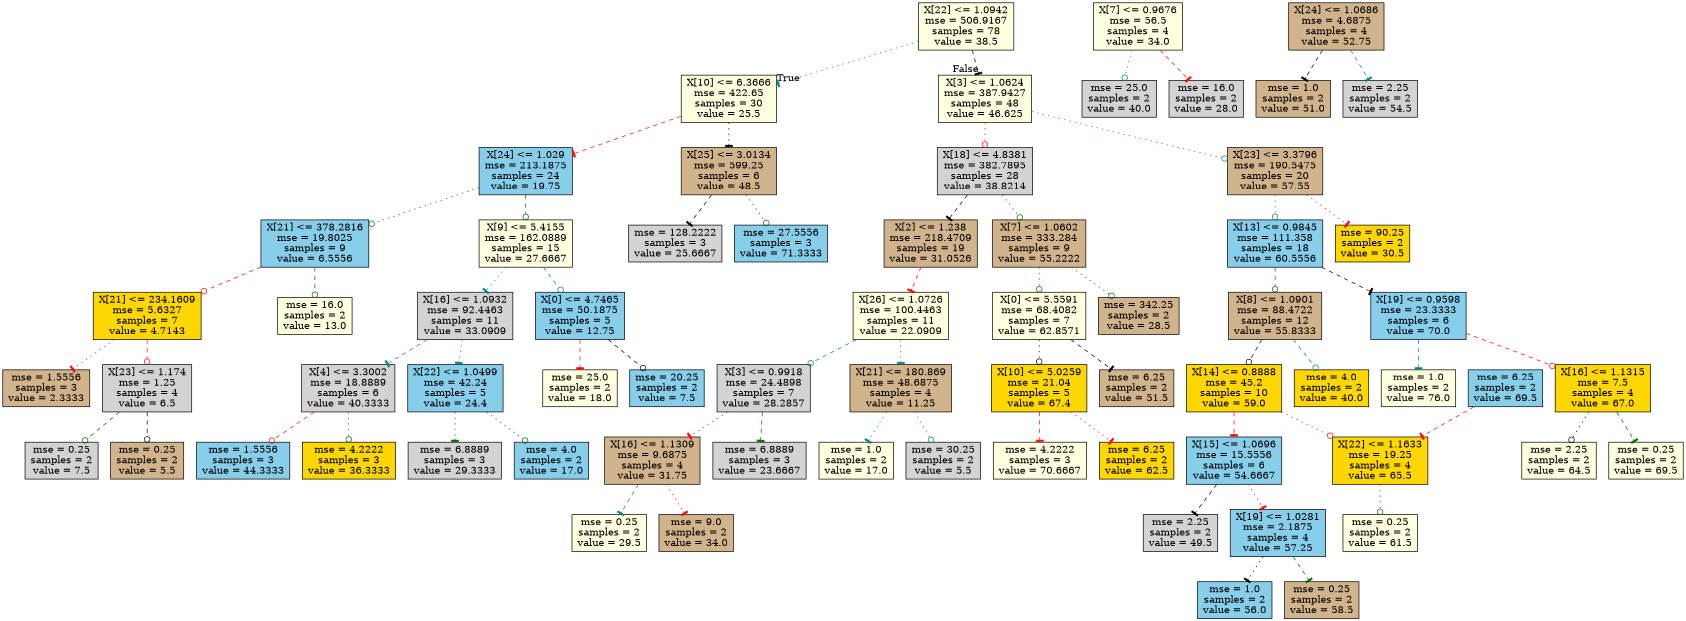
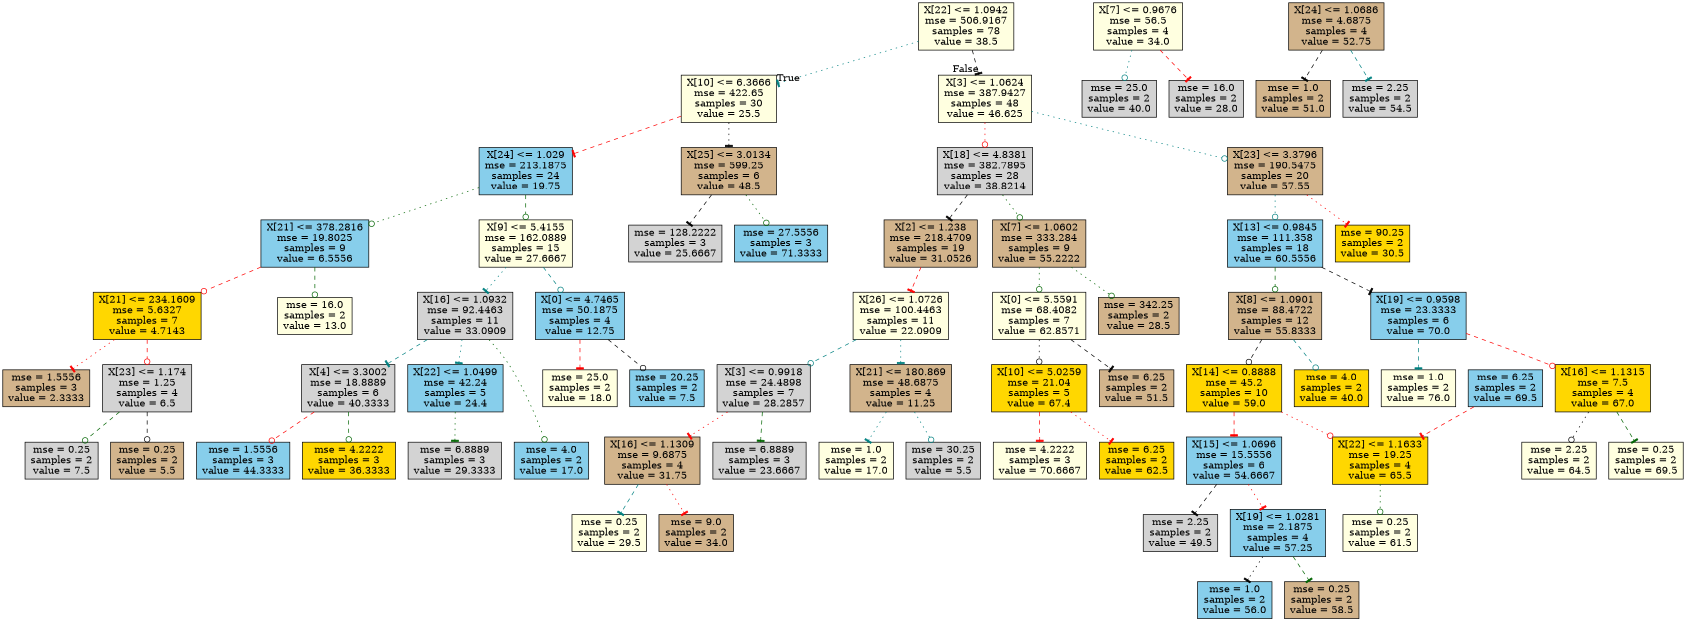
(580, 316) -> (580, 316)
(349, 424) -> (349, 424)
(505, 425) -> (521, 385)
